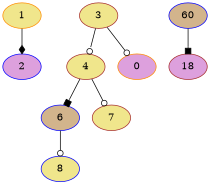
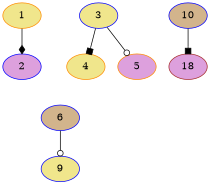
(99, 16) -> (99, 16)
(188, 16) -> (188, 16)
(93, 38) -> (93, 38)
(86, 67) -> (86, 67)
(137, 67) -> (137, 67)
(75, 89) -> none
(111, 118) -> none
(60, 169) -> (60, 169)
